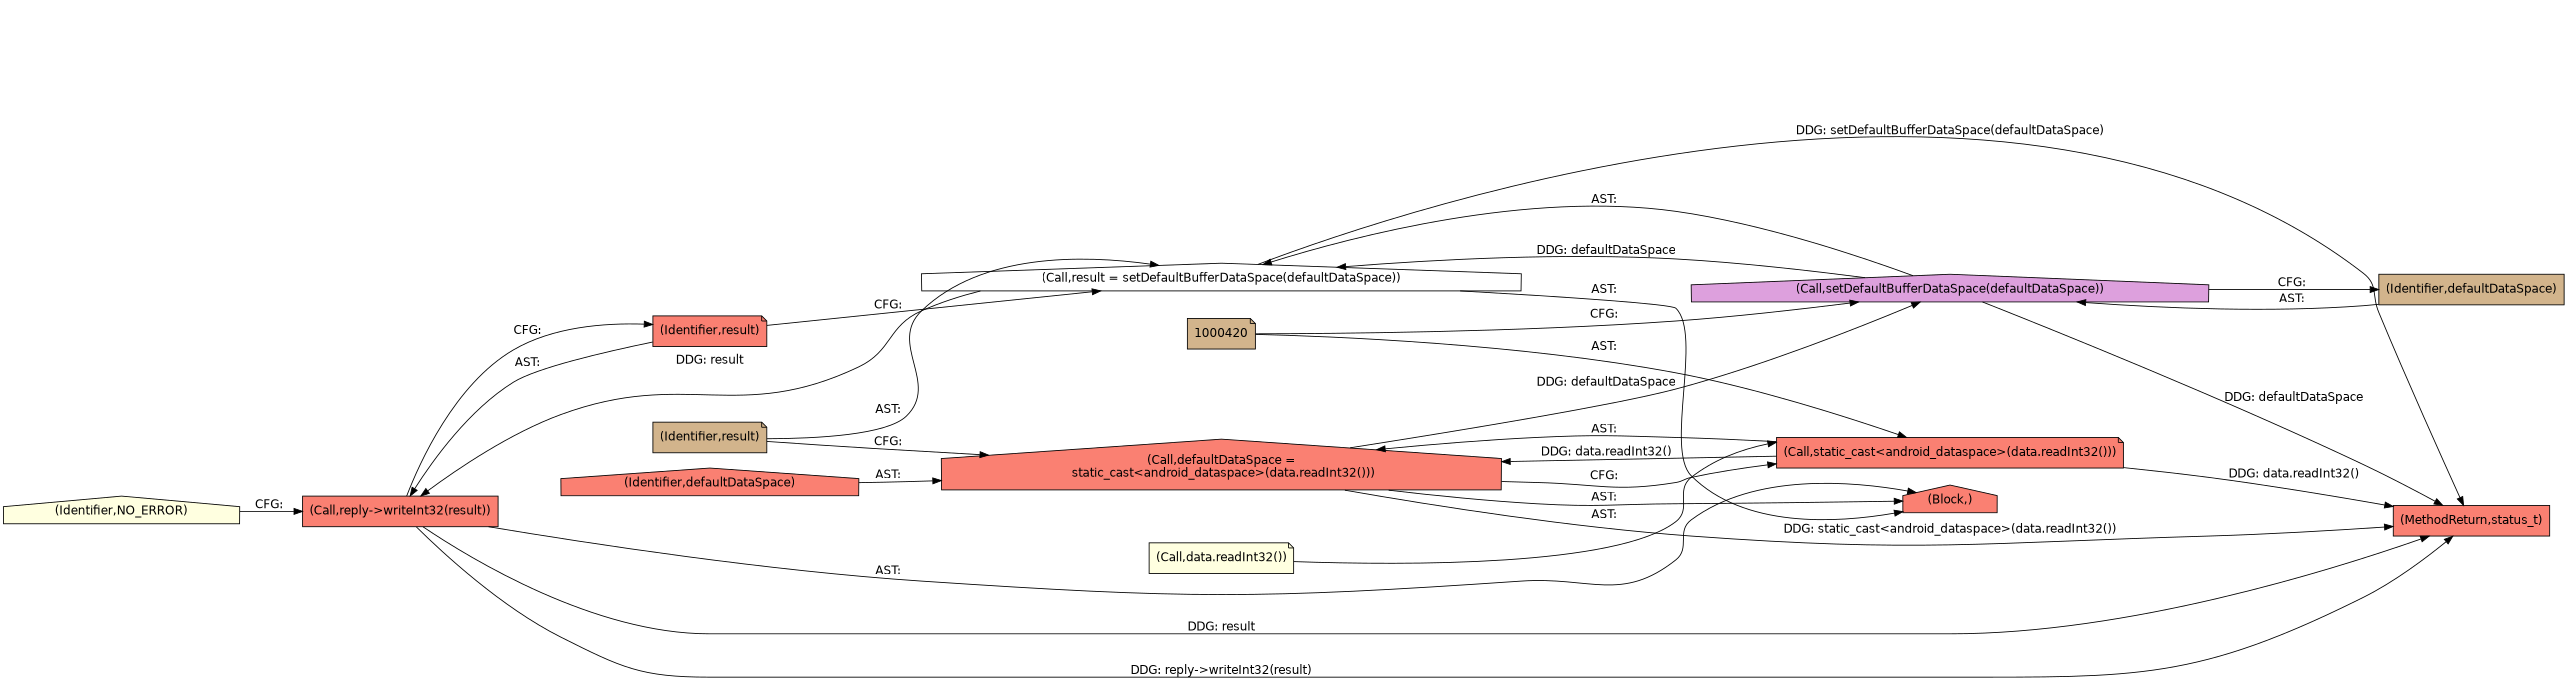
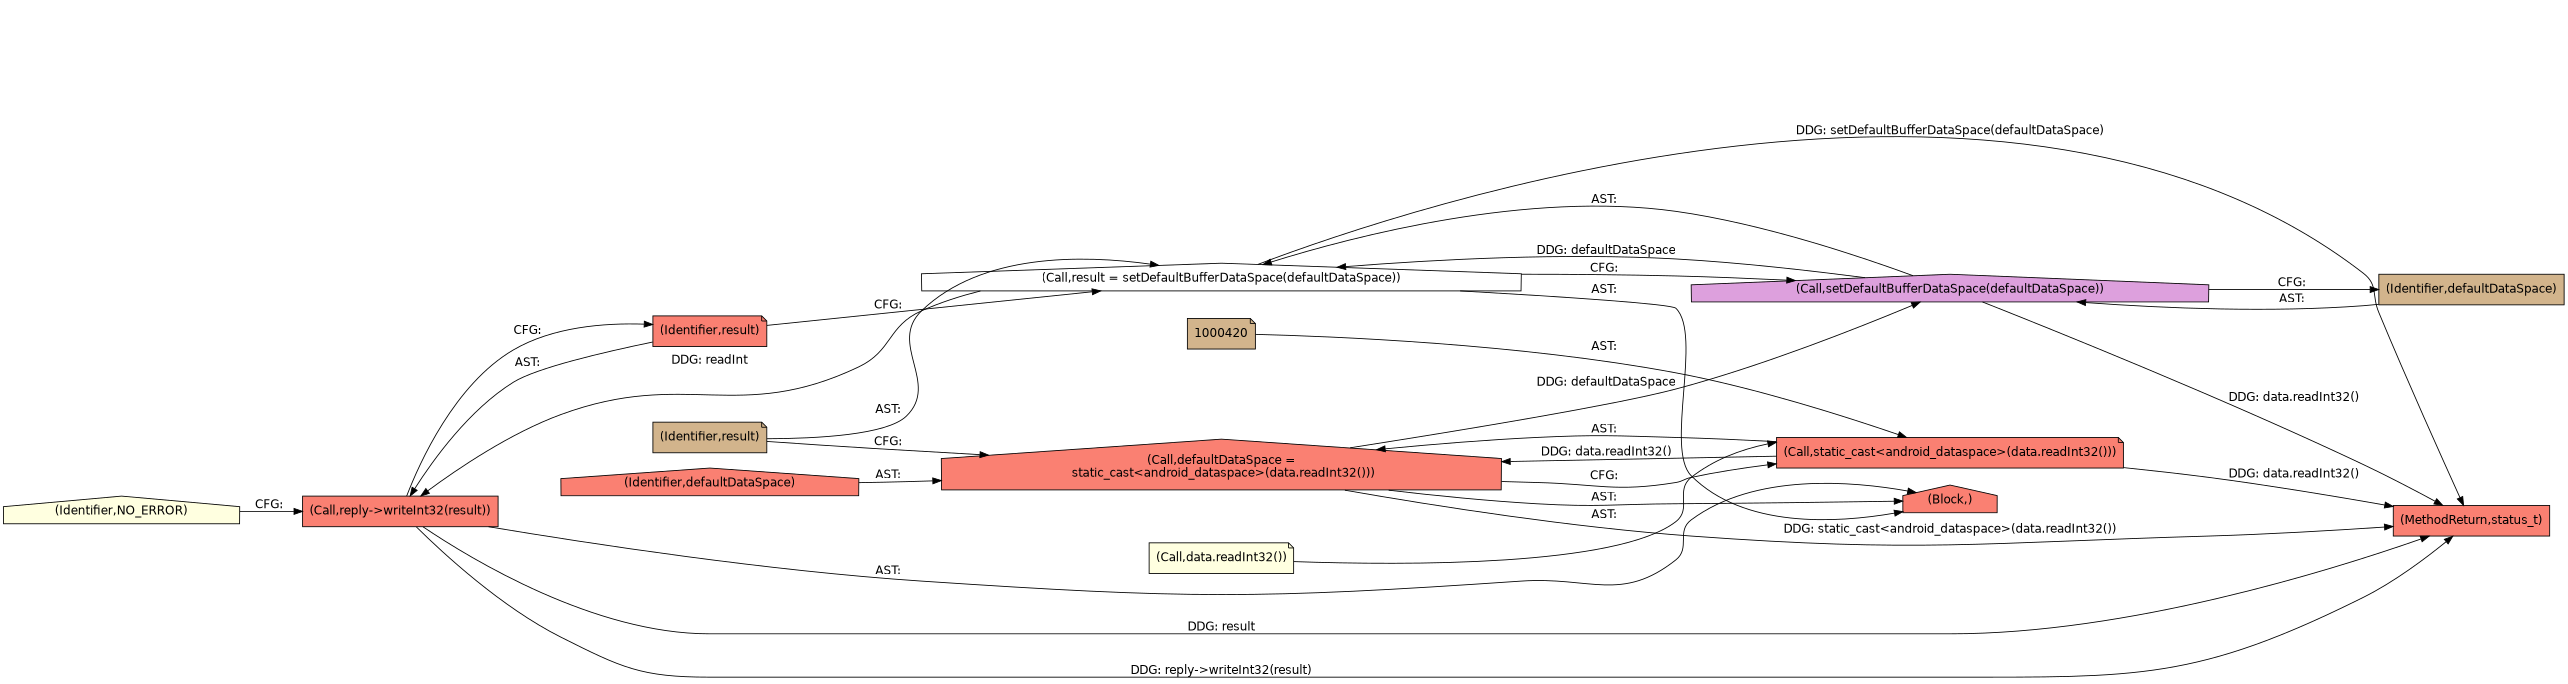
(1553, 328) -> (1654, 275)
(710, 361) -> (710, 361)
(2294, 398) -> (2294, 398)
